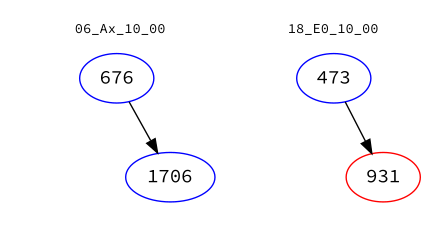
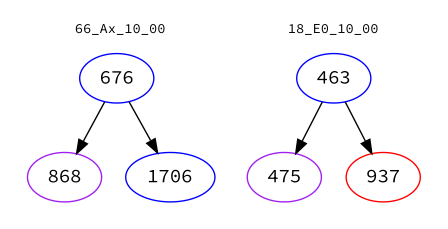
(121, 30) -> (121, 30)
(334, 78) -> (334, 78)
none -> (65, 177)
none -> (284, 177)
(383, 177) -> (383, 177)
